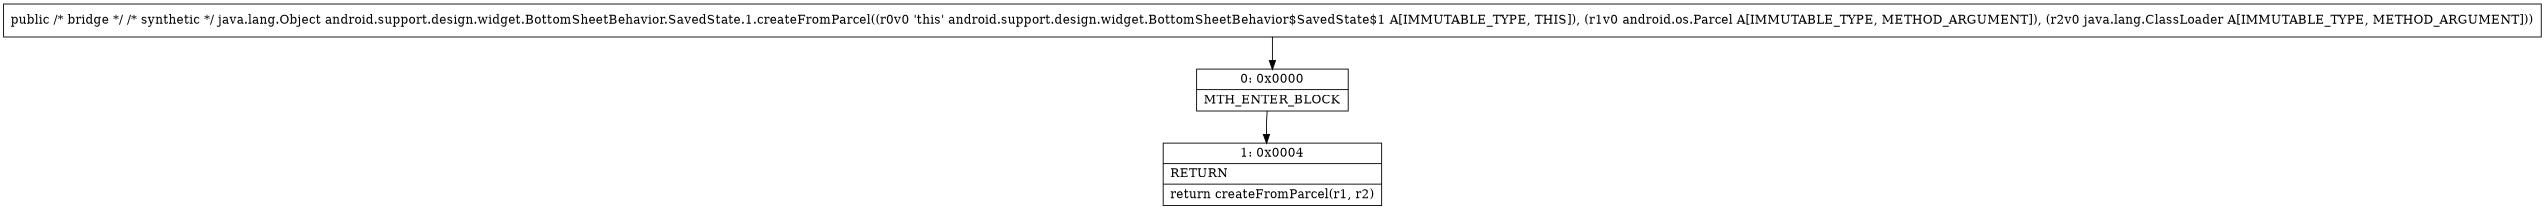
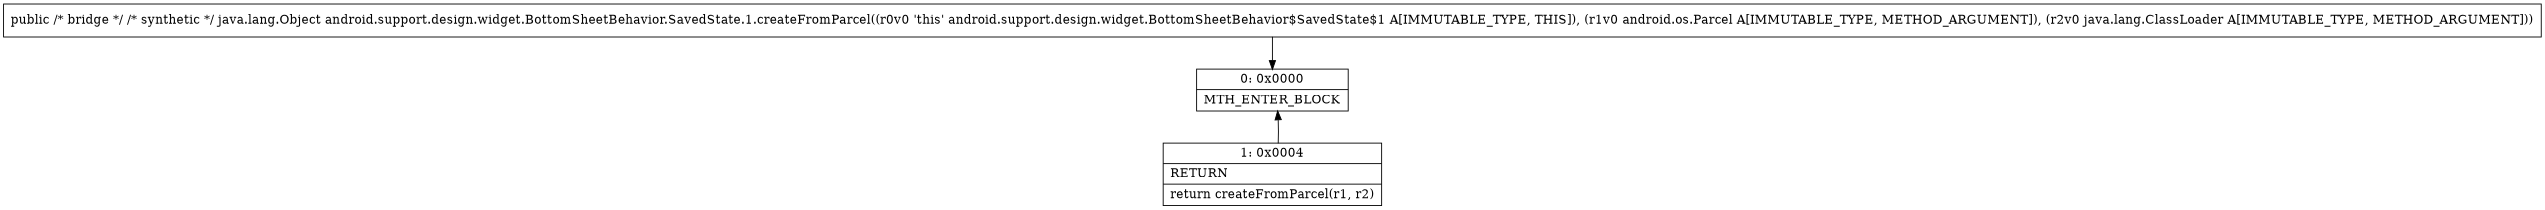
(1267, 123) -> (1278, 132)
